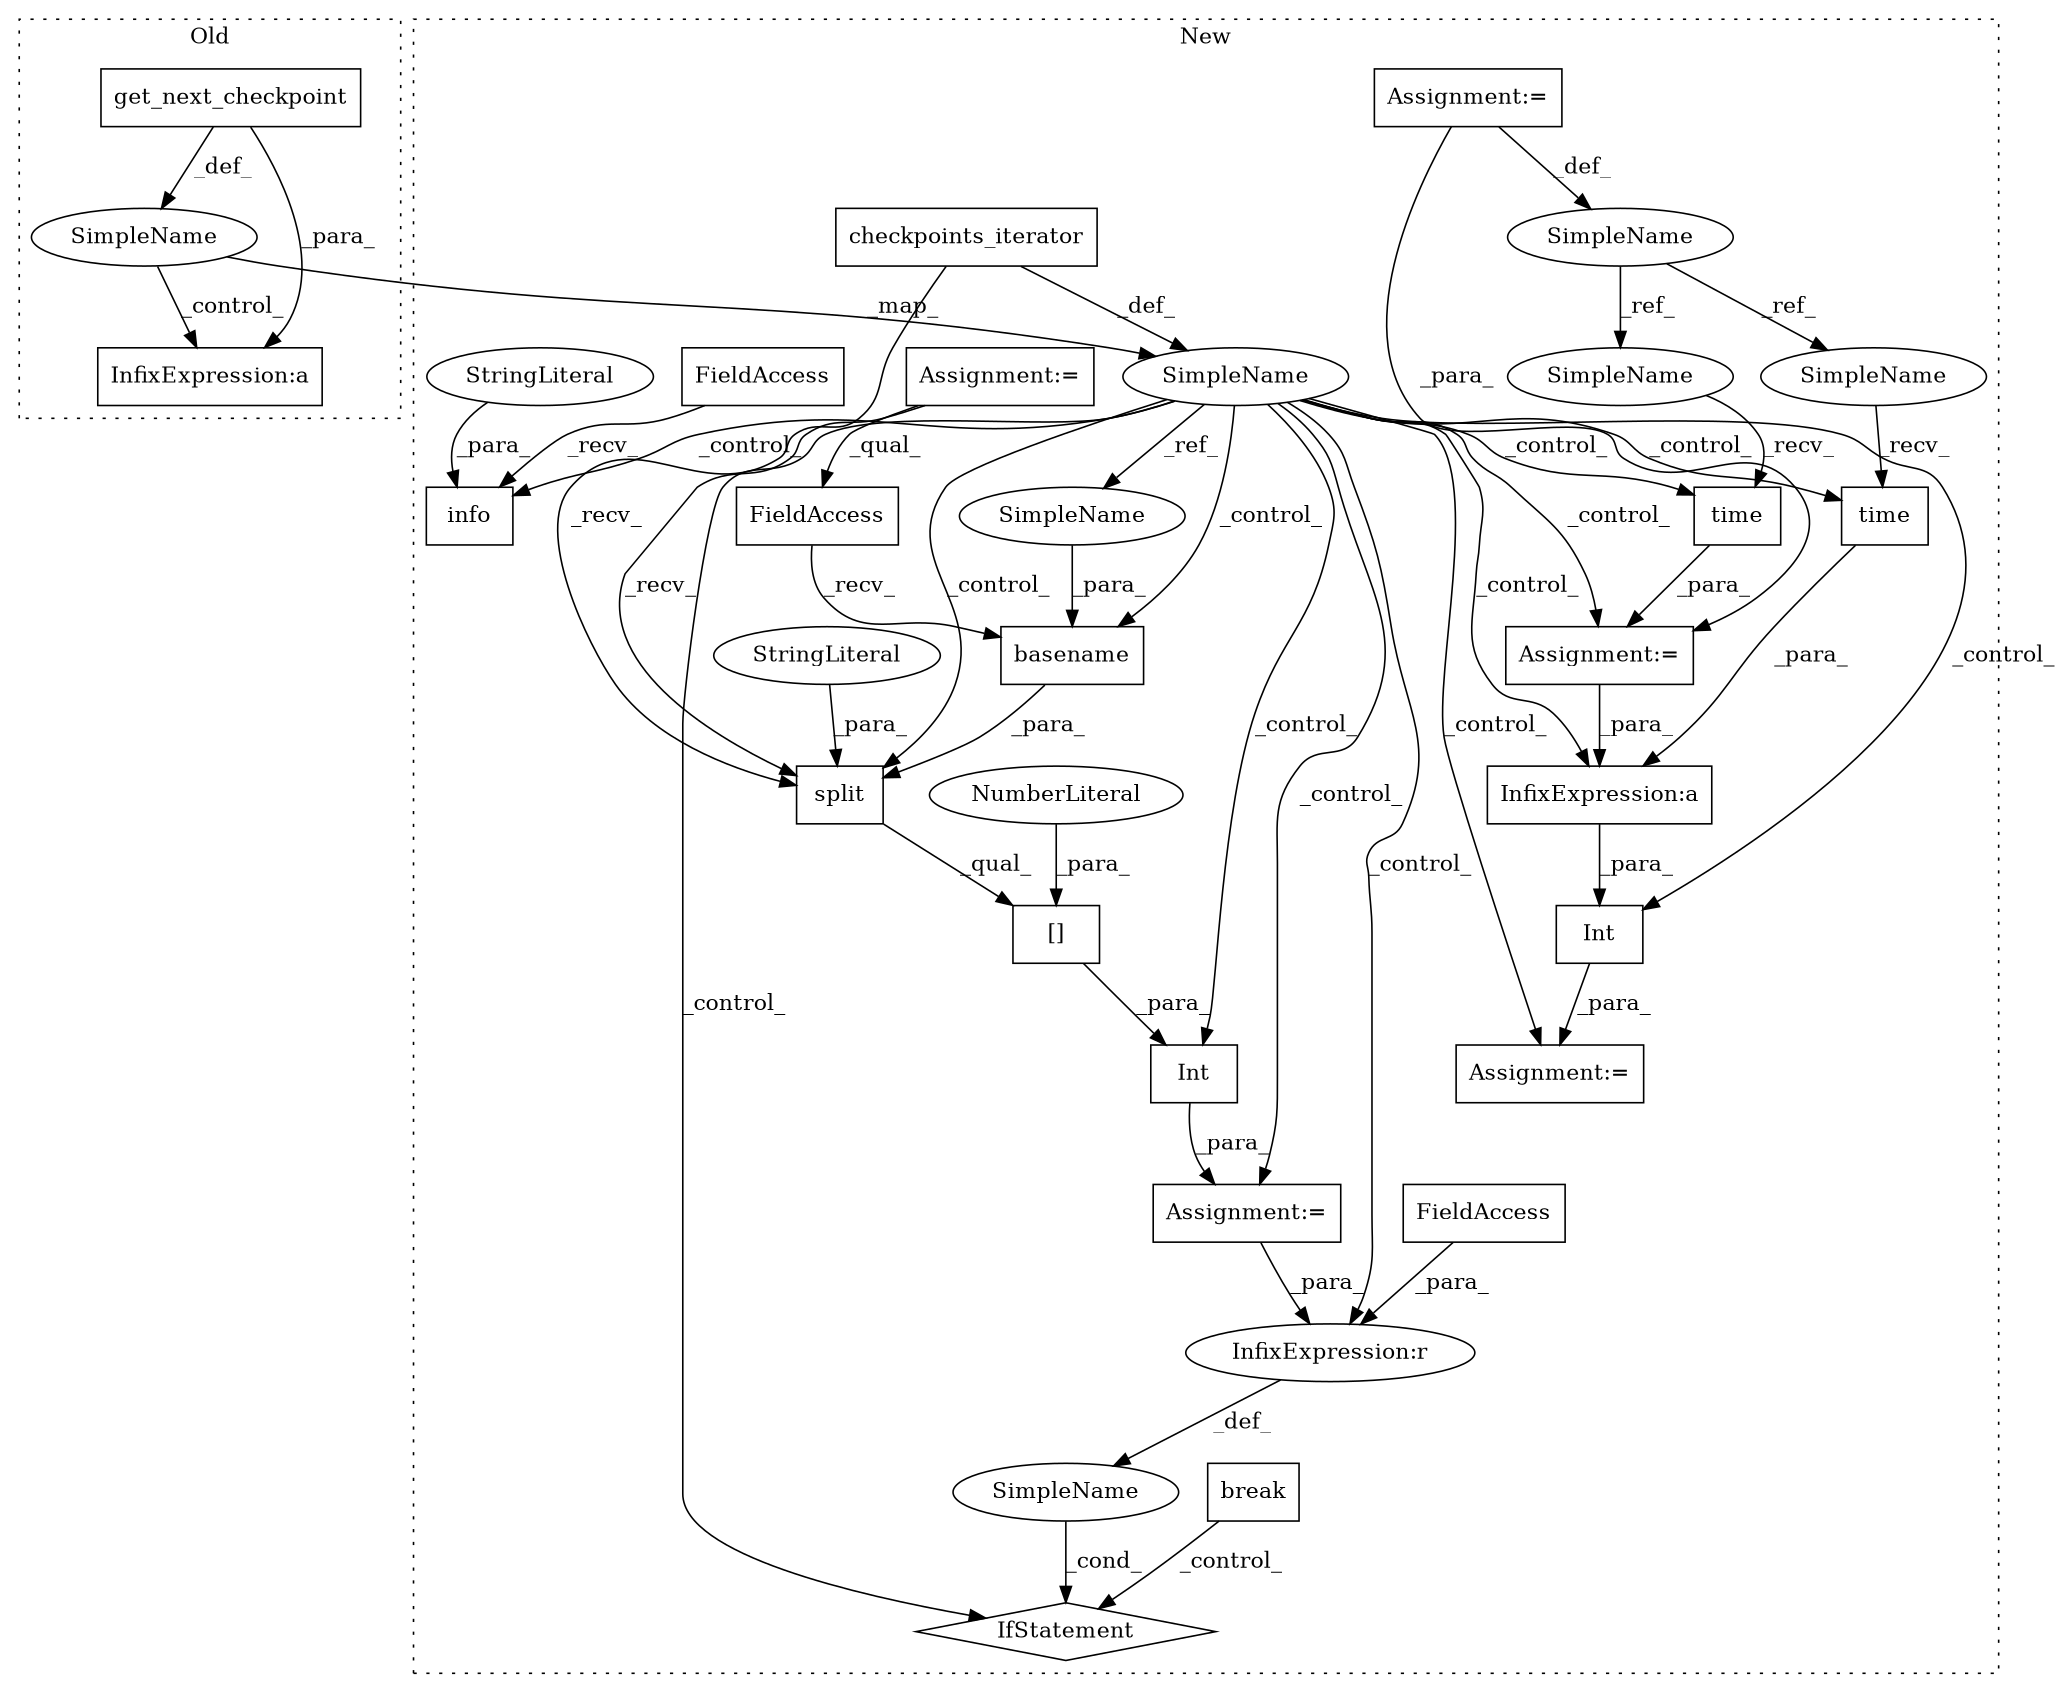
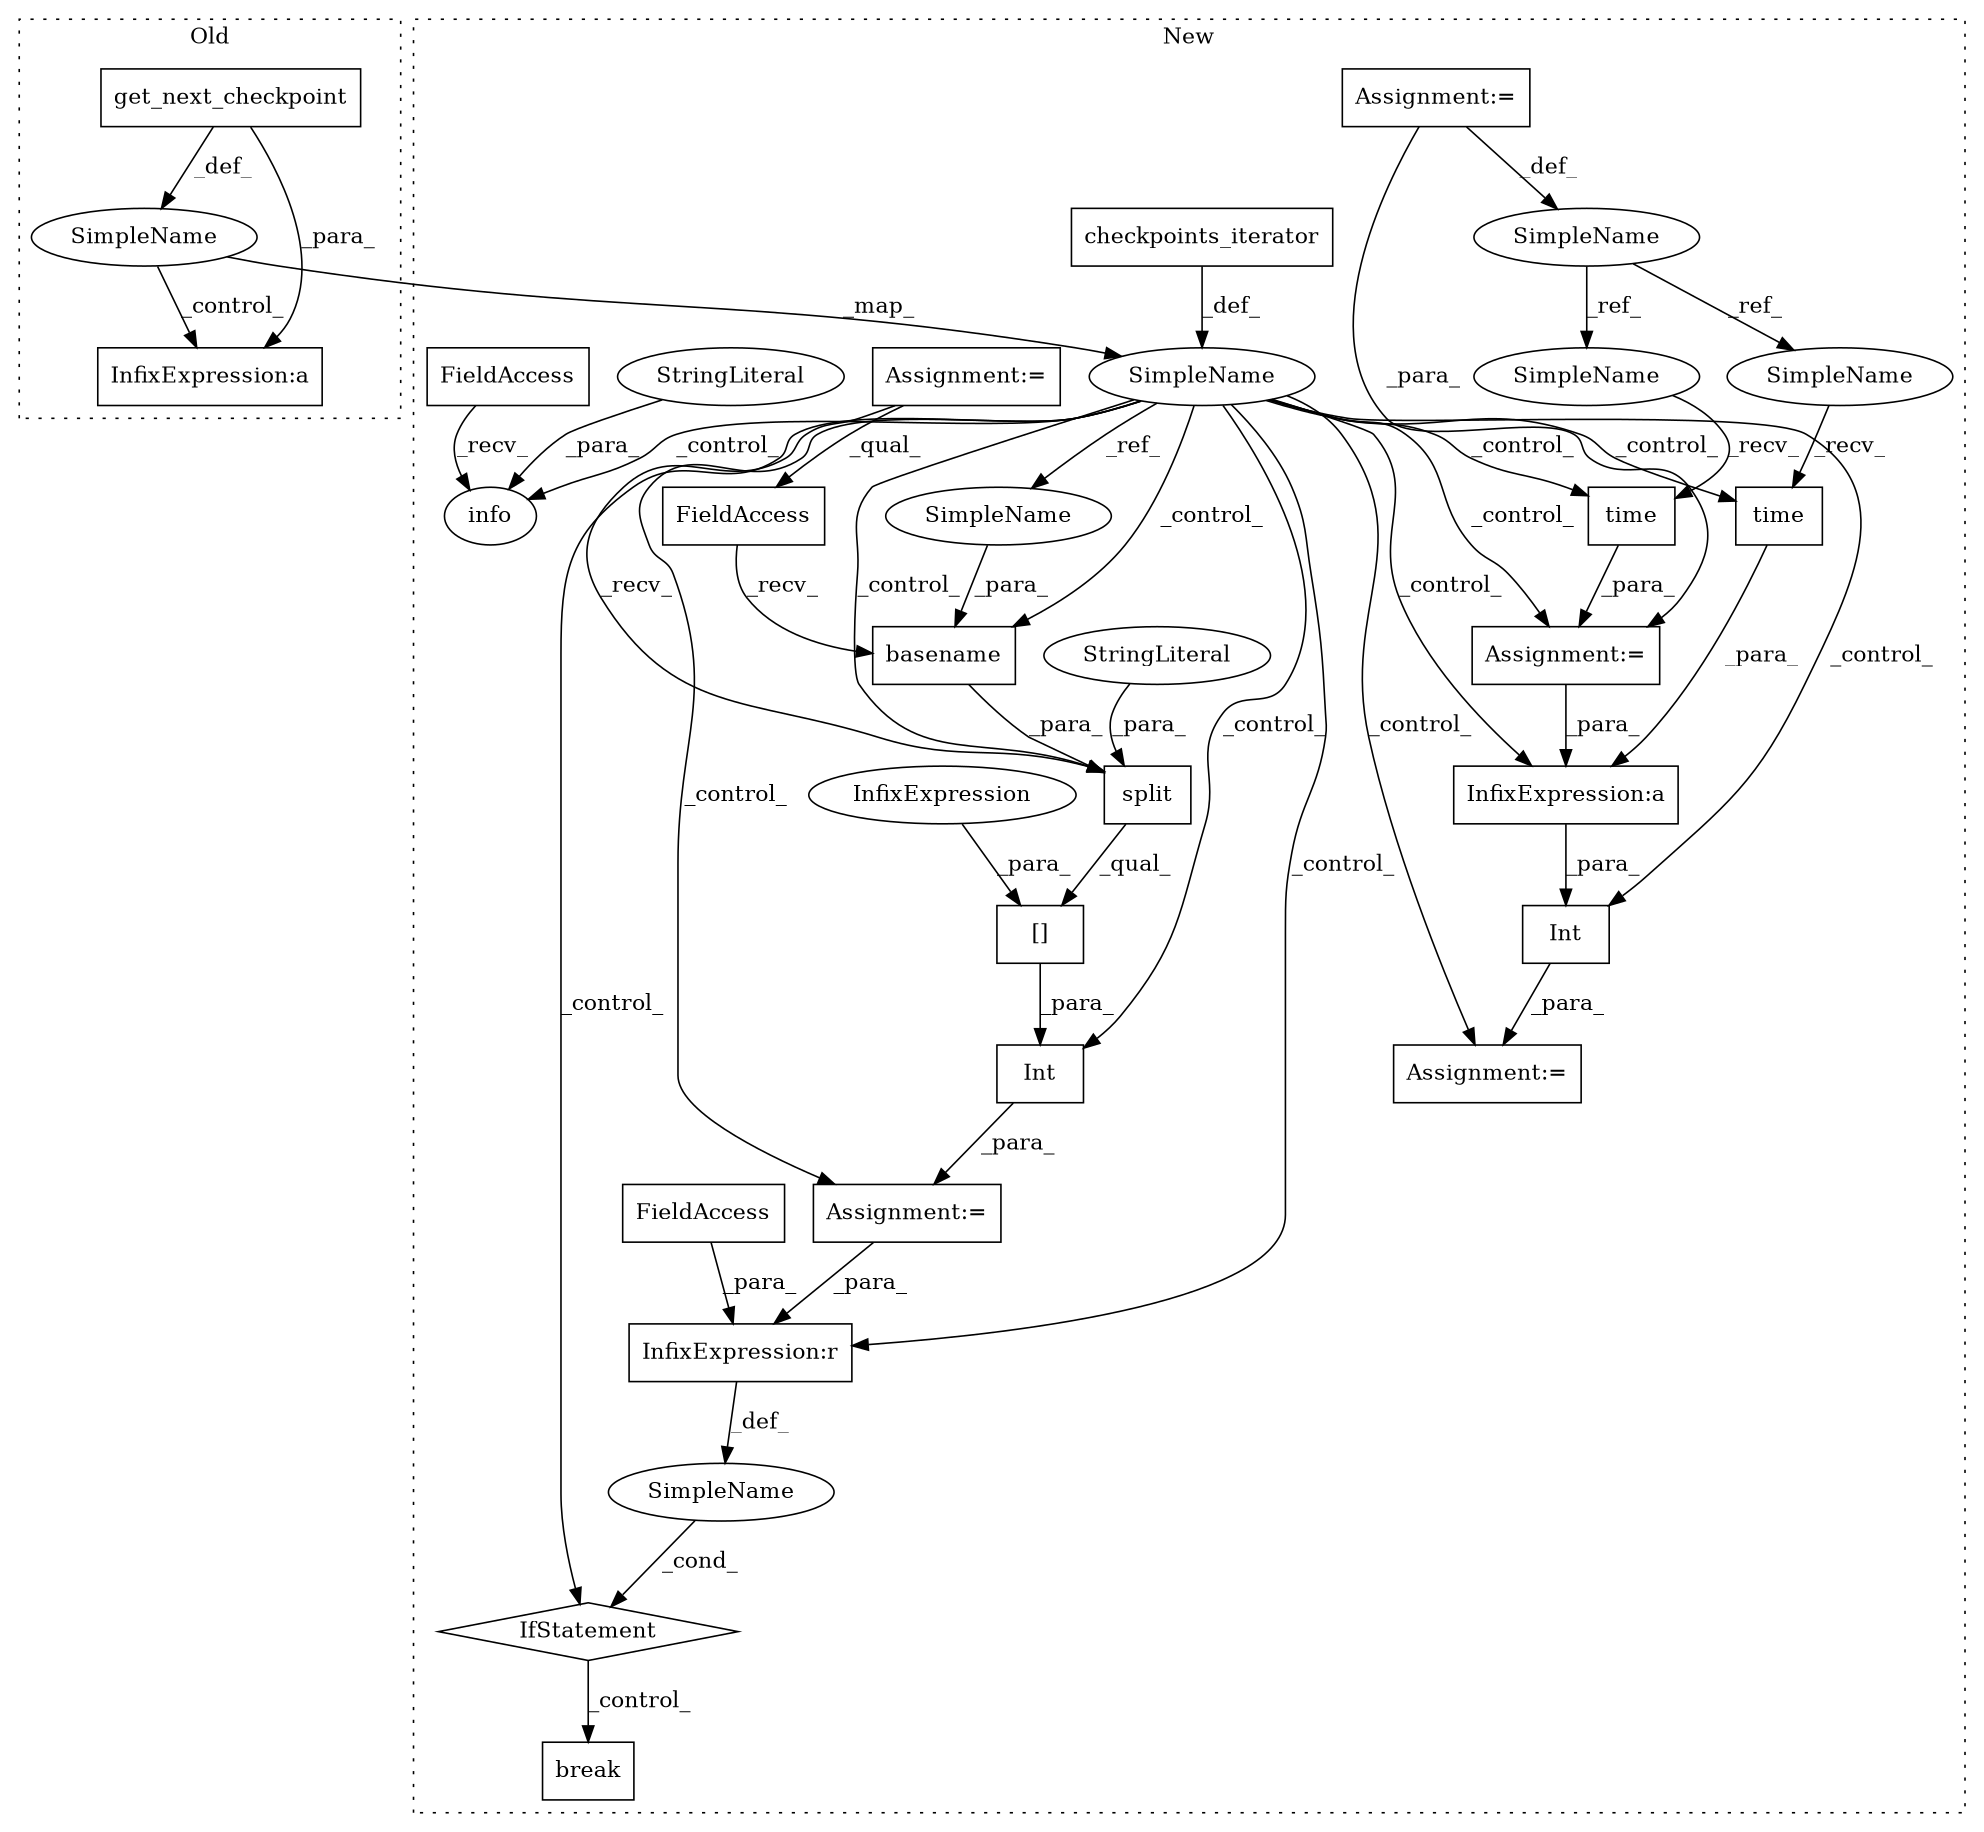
(570, 488) -> none
(470, 516) -> (490, 516)
(1056, 795) -> (942, 795)
(1330, 1353) -> (740, 1353)
(1166, 1561) -> (588, 1693)
